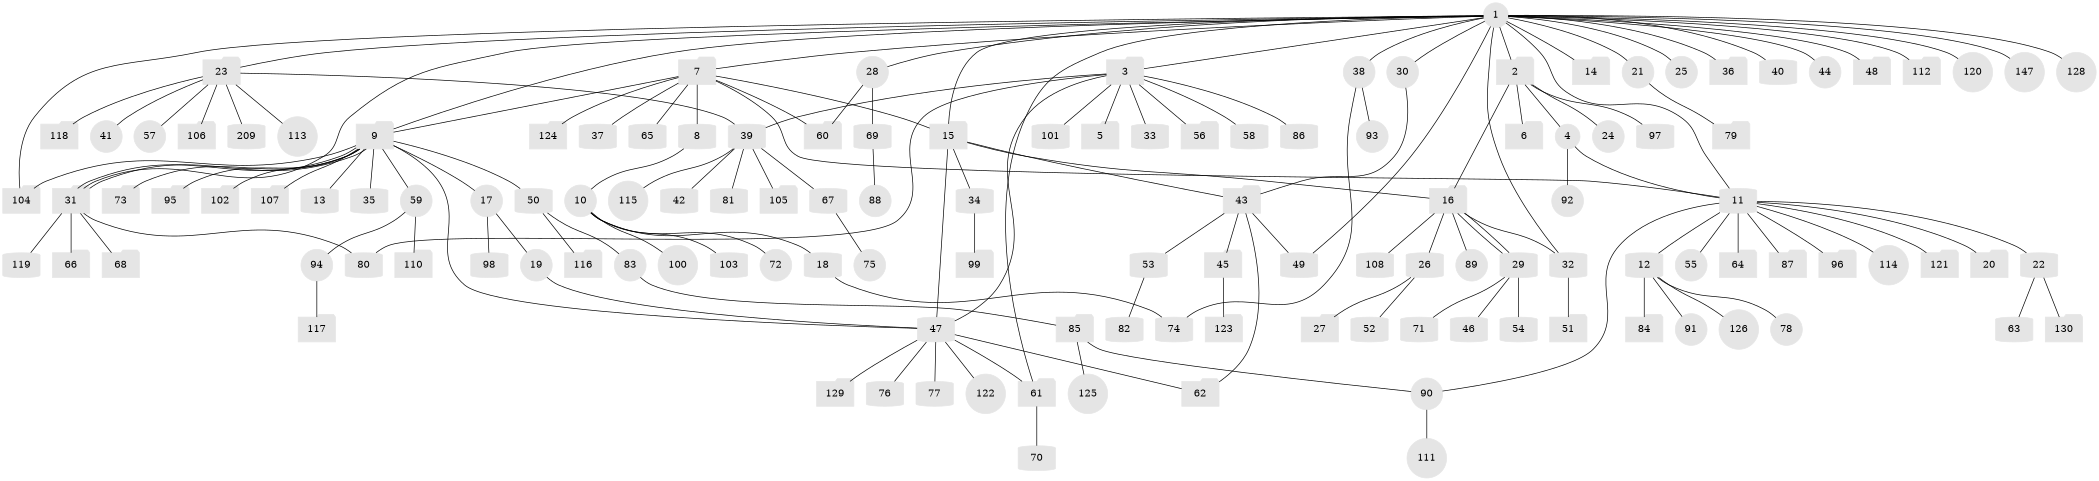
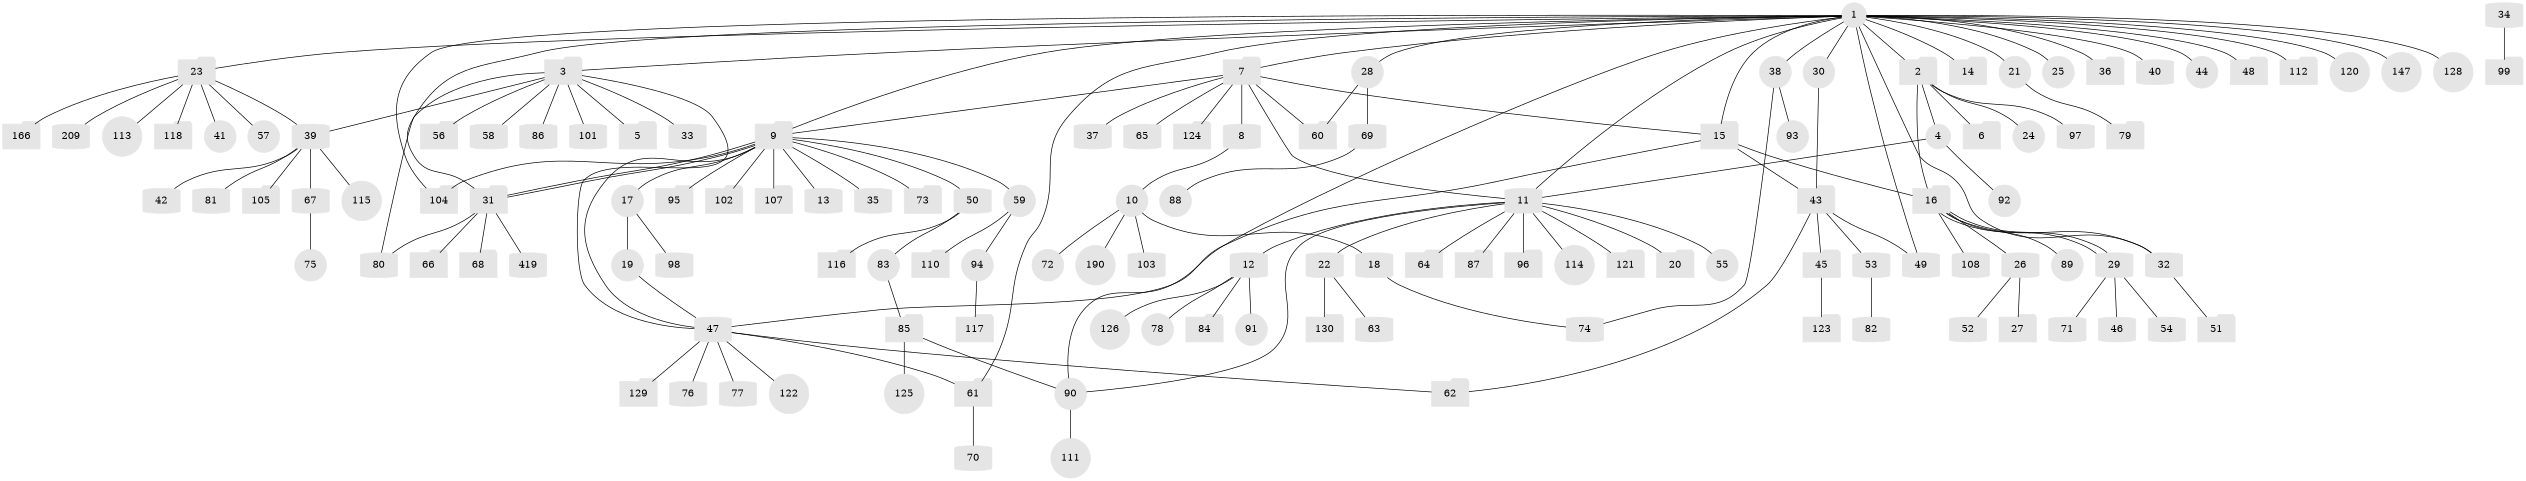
(197, 137) -> (21, 137)
none -> (1417, 150)
(960, 165) -> none
(21, 265) -> (528, 265)
(678, 265) -> (1095, 265)
